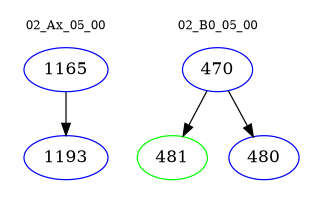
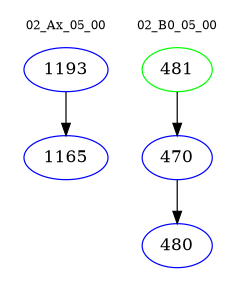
(66, 108) -> (66, 108)
(198, 108) -> (177, 108)
